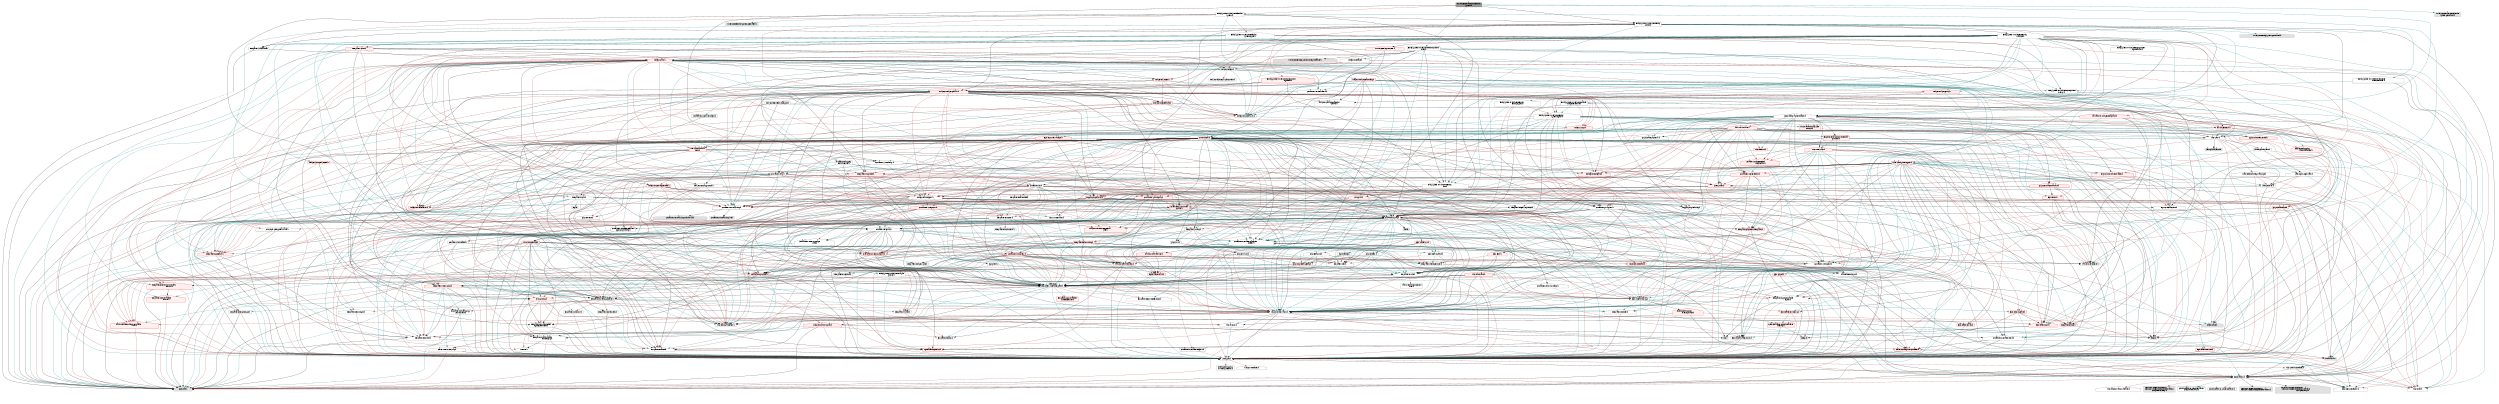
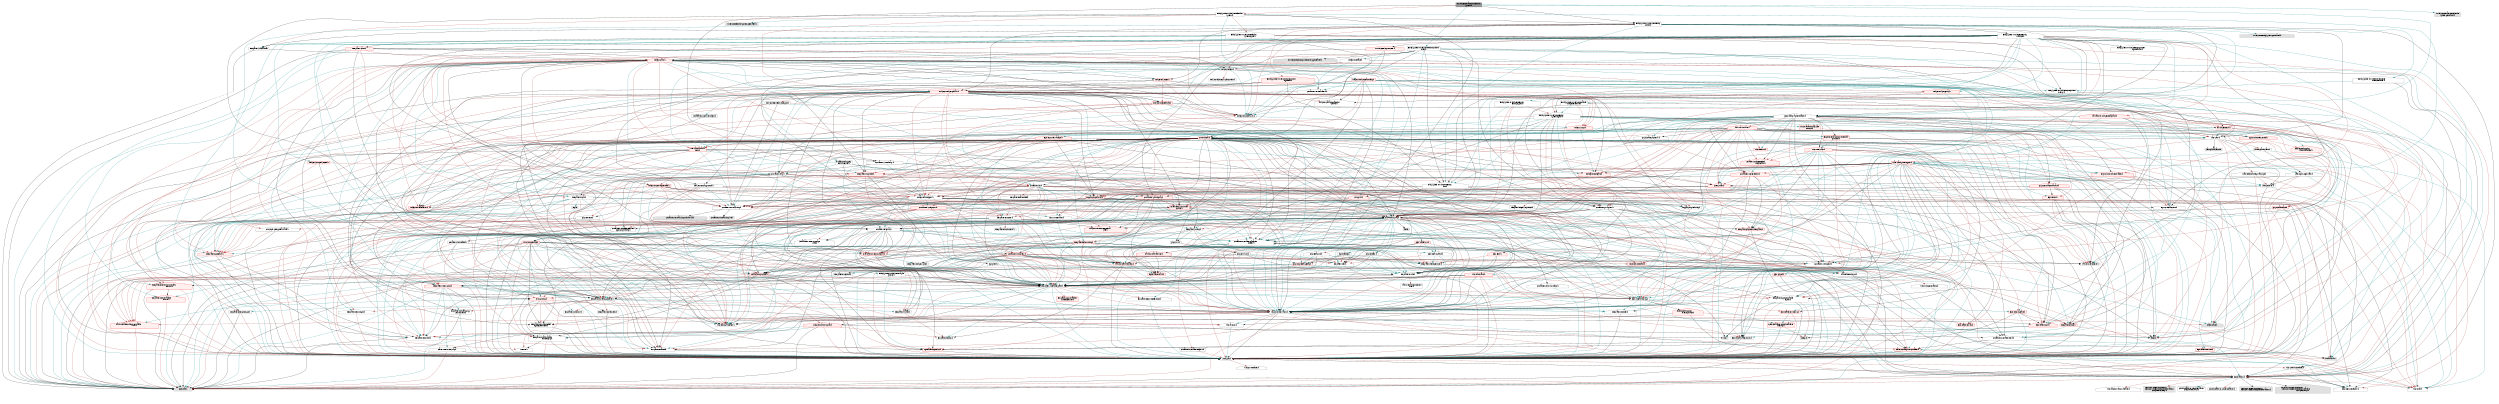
(1305, 60) -> (1305, 60)
(1051, 203) -> none
none -> (1929, 286)
(1225, 368) -> none
